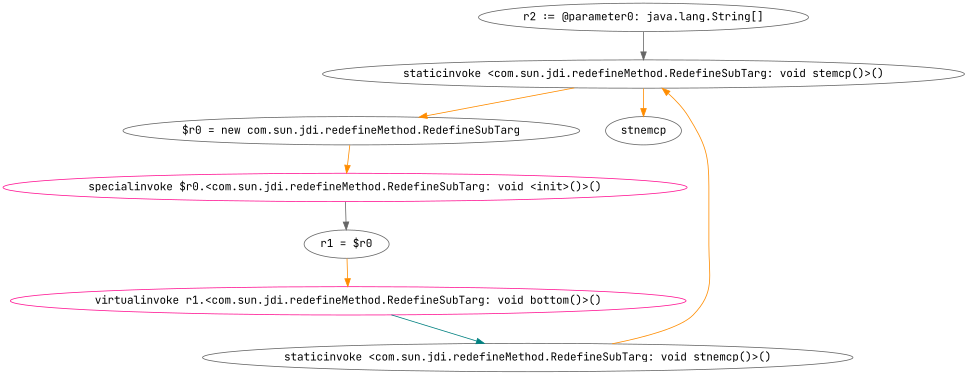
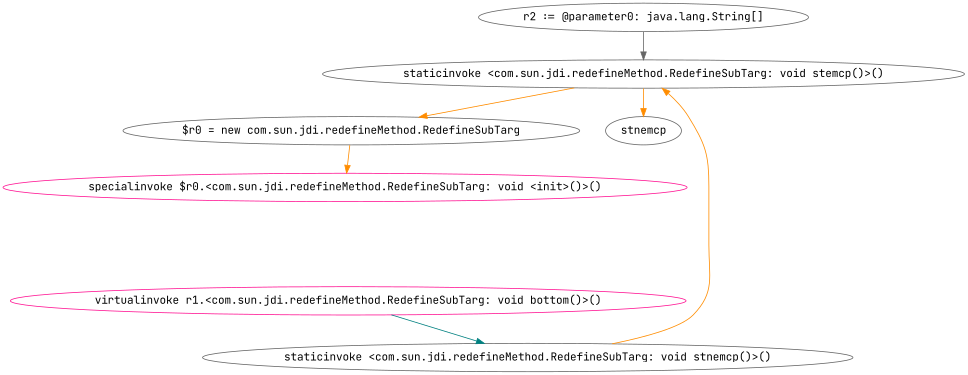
(347, 244) -> none
